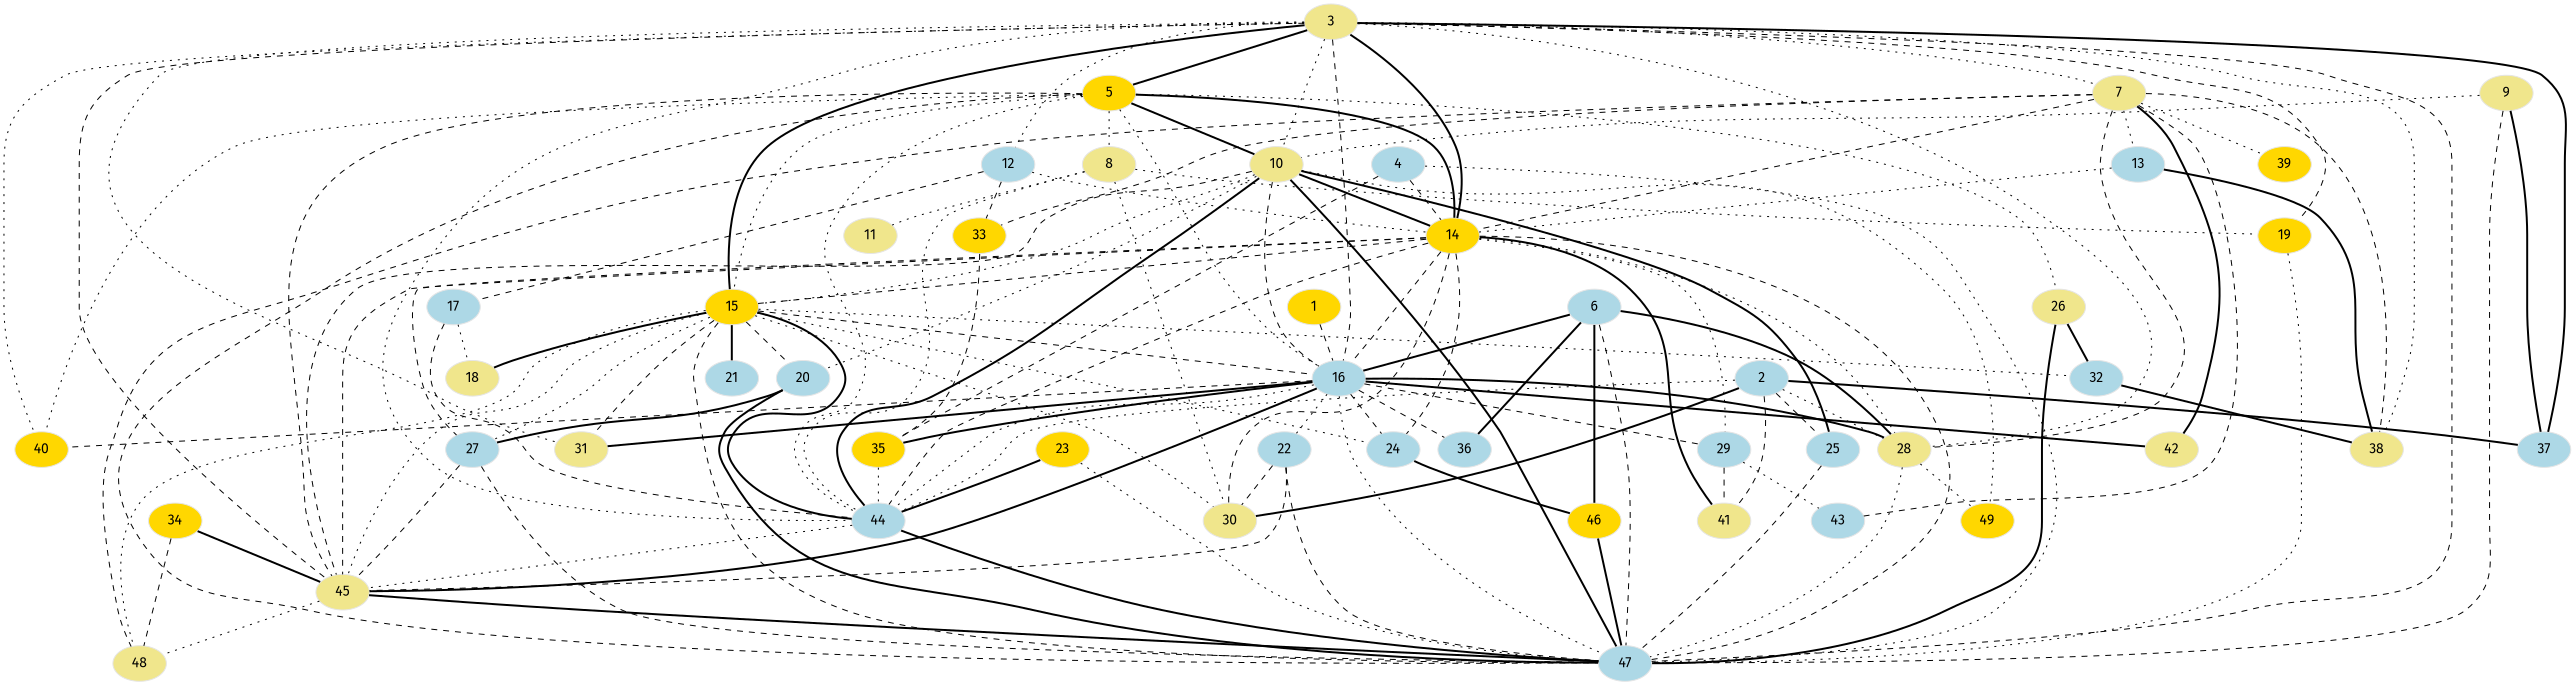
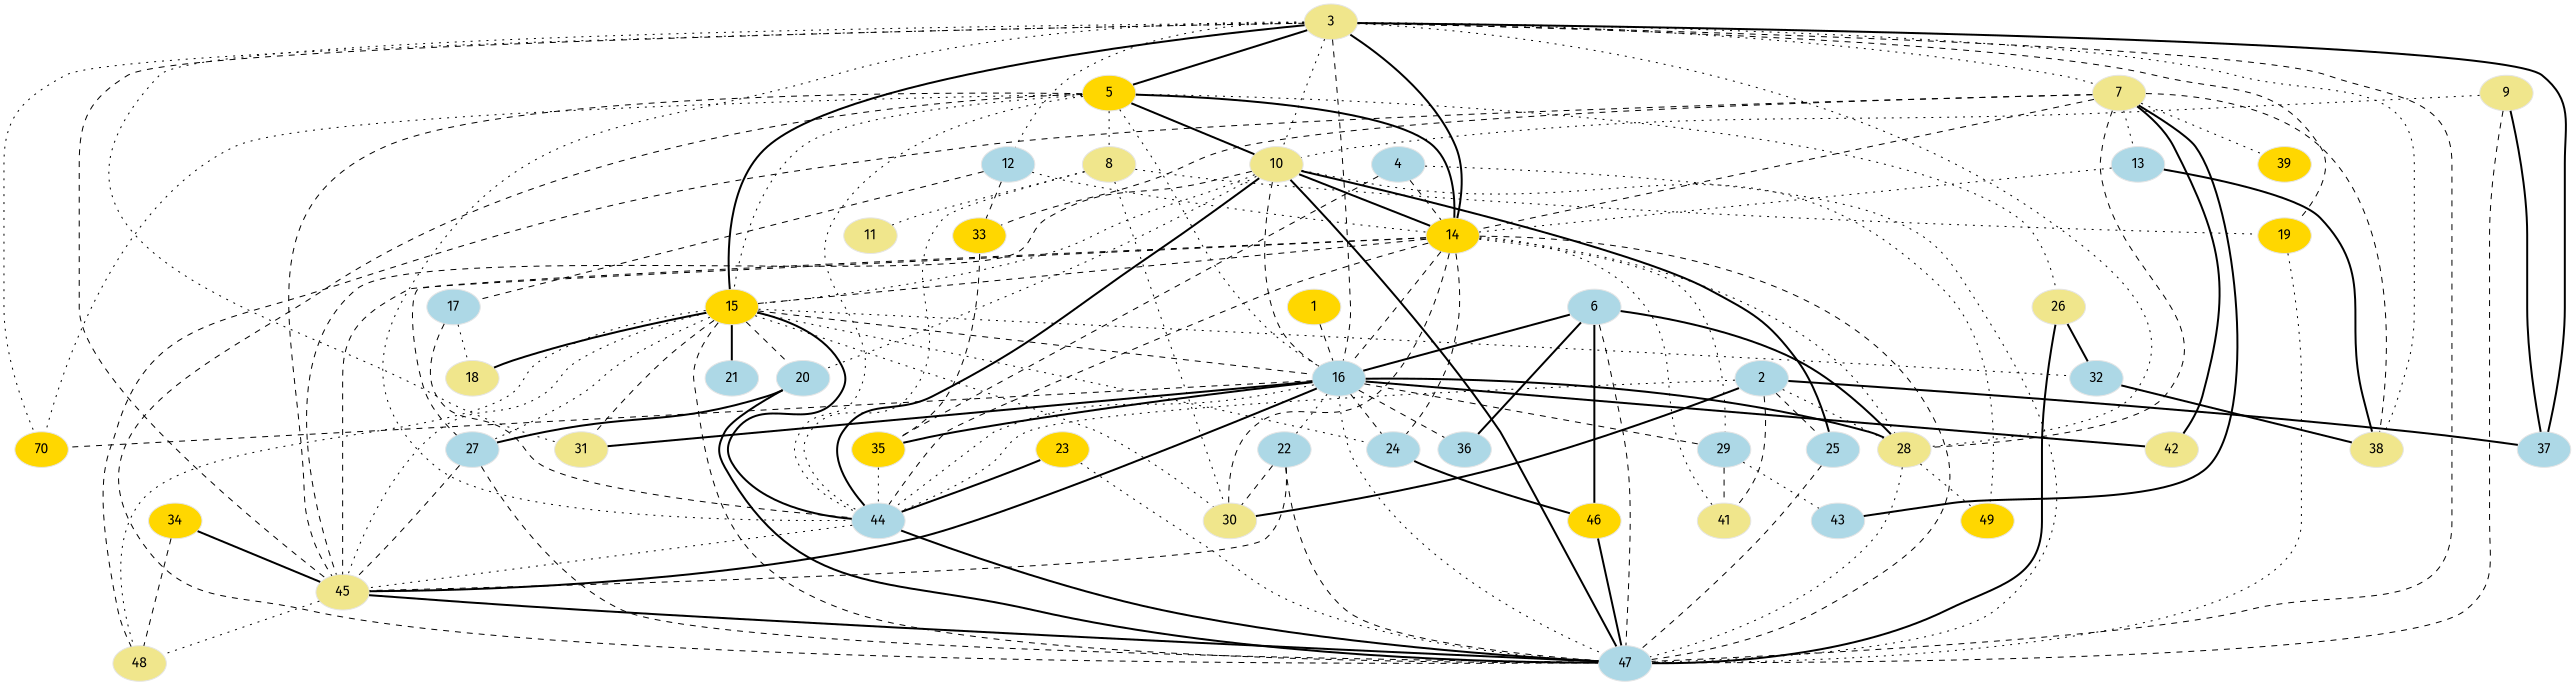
(1657, 327) -> (1657, 327)
(2222, 445) -> (2222, 445)
(42, 450) -> (42, 450)
